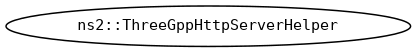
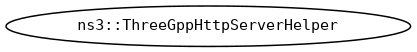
(208, 26) -> (208, 26)
